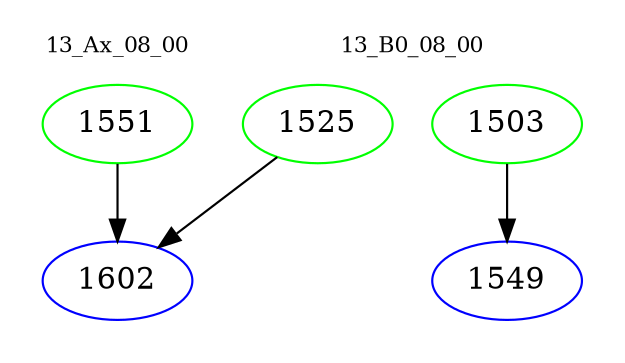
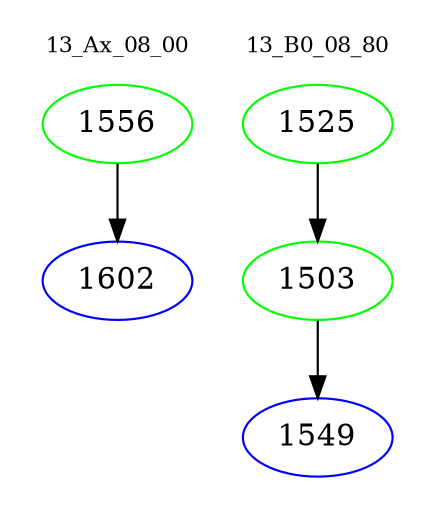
(412, 47) -> (318, 47)
(118, 124) -> (118, 124)
(240, 186) -> (318, 192)
